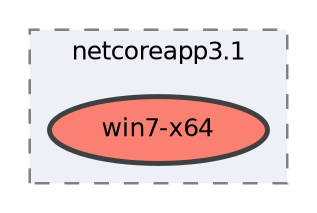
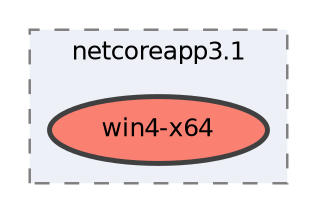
(158, 130) -> (158, 130)
